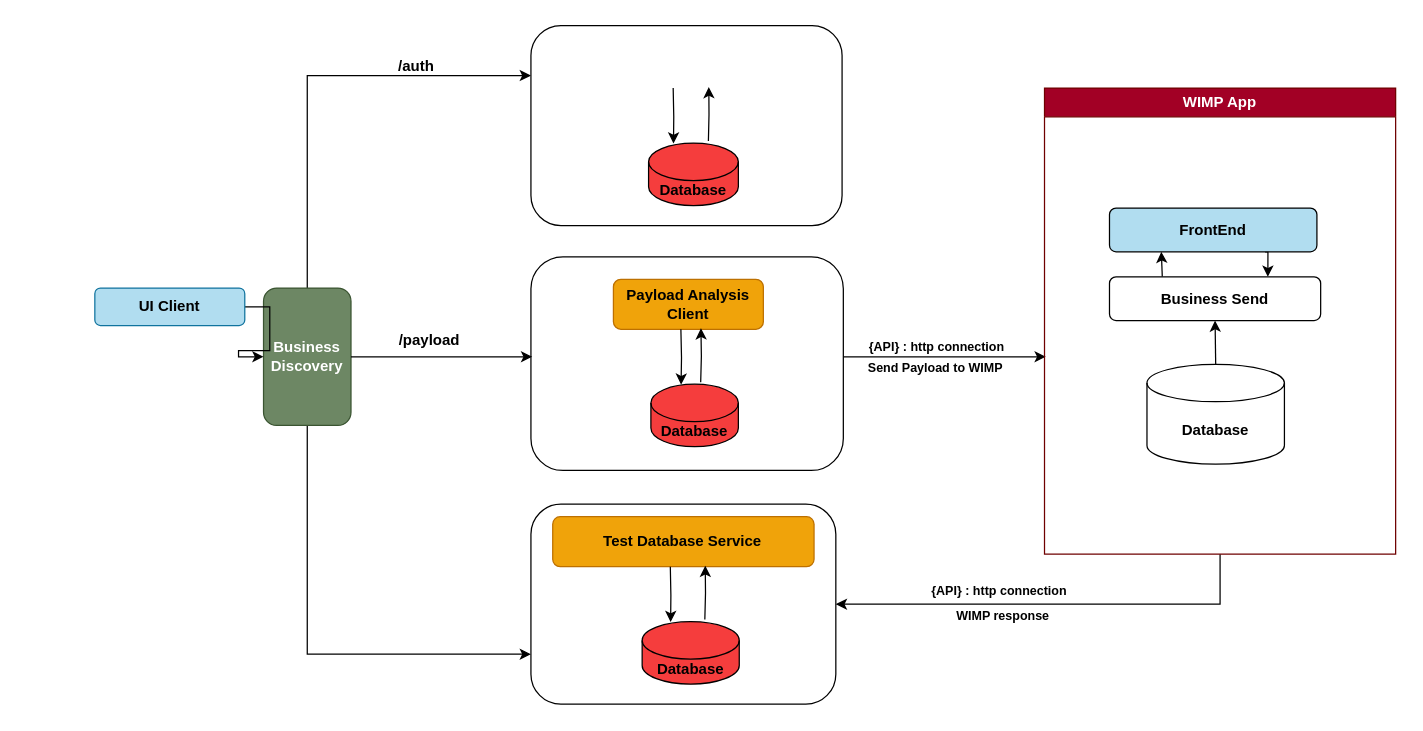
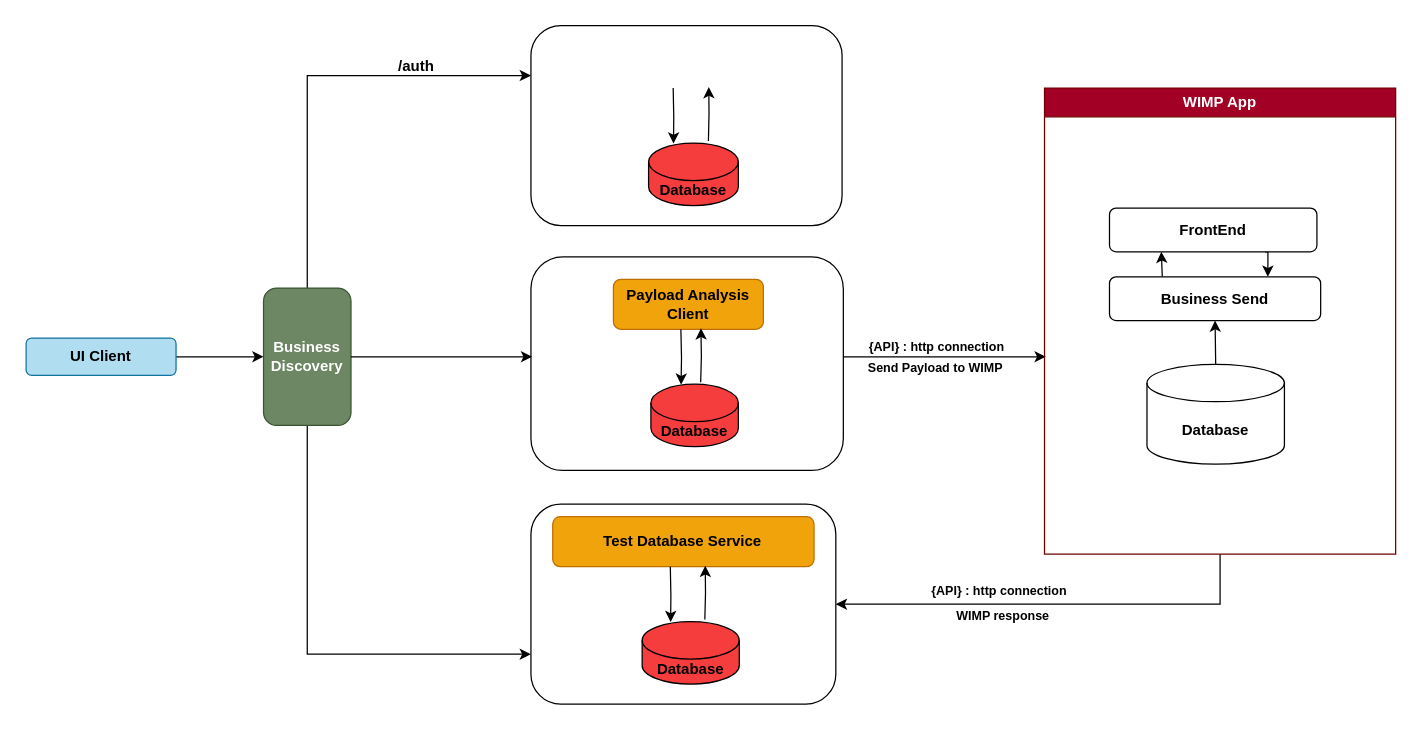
(1213, 230) -> (1213, 230)
(169, 307) -> (101, 357)
(429, 341) -> none
